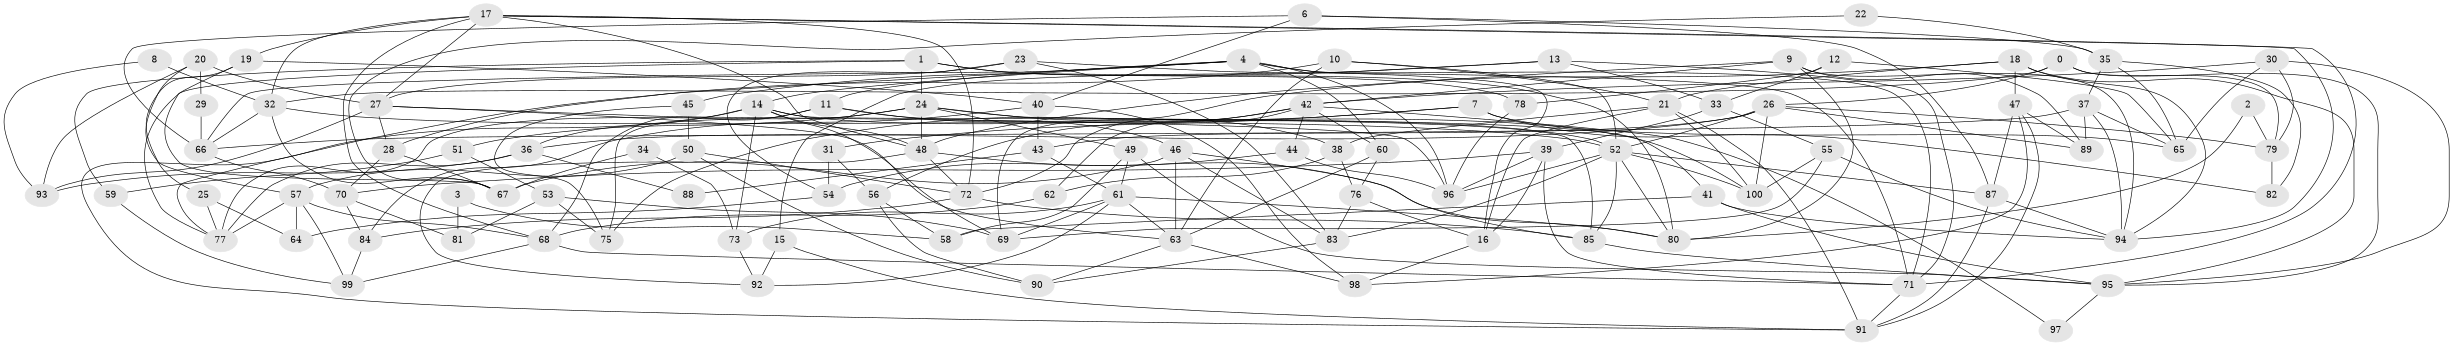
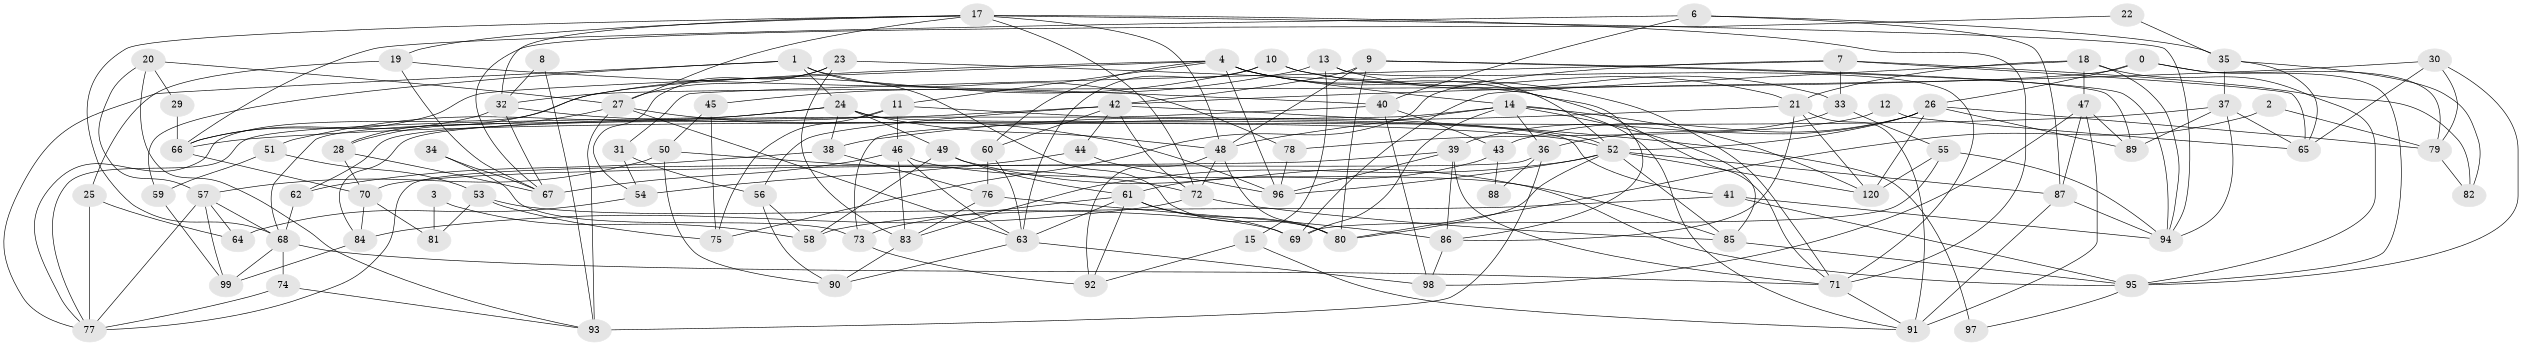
(1777, 84) -> (1840, 79)
(1755, 195) -> (1871, 195)
(1483, 241) -> (1446, 241)
none -> (283, 286)
